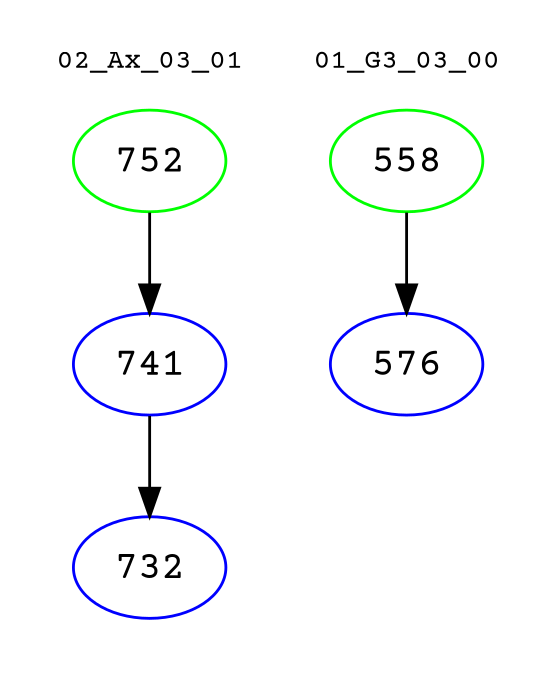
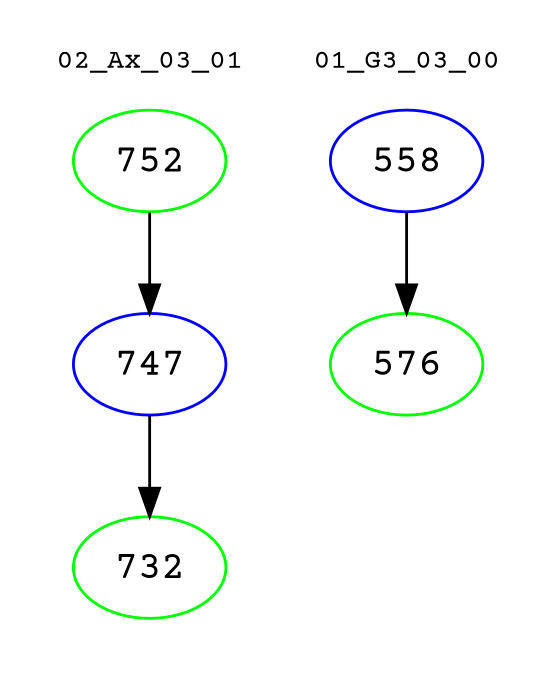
(407, 161) -> (407, 161)
(150, 364) -> (150, 364)
(407, 364) -> (407, 364)
(150, 568) -> (150, 568)
